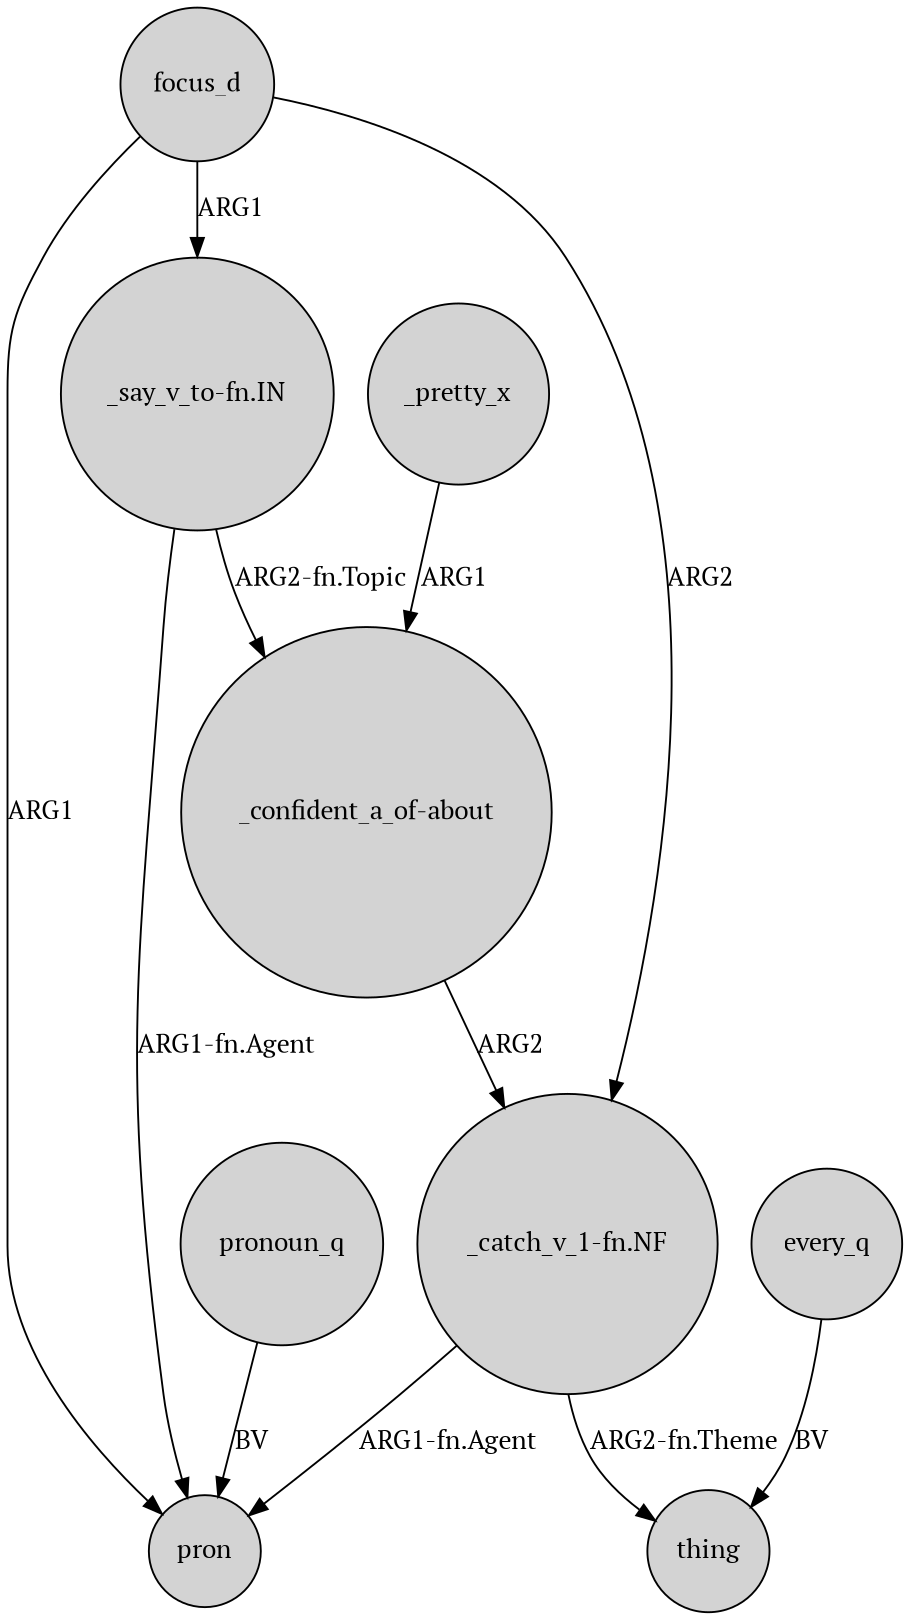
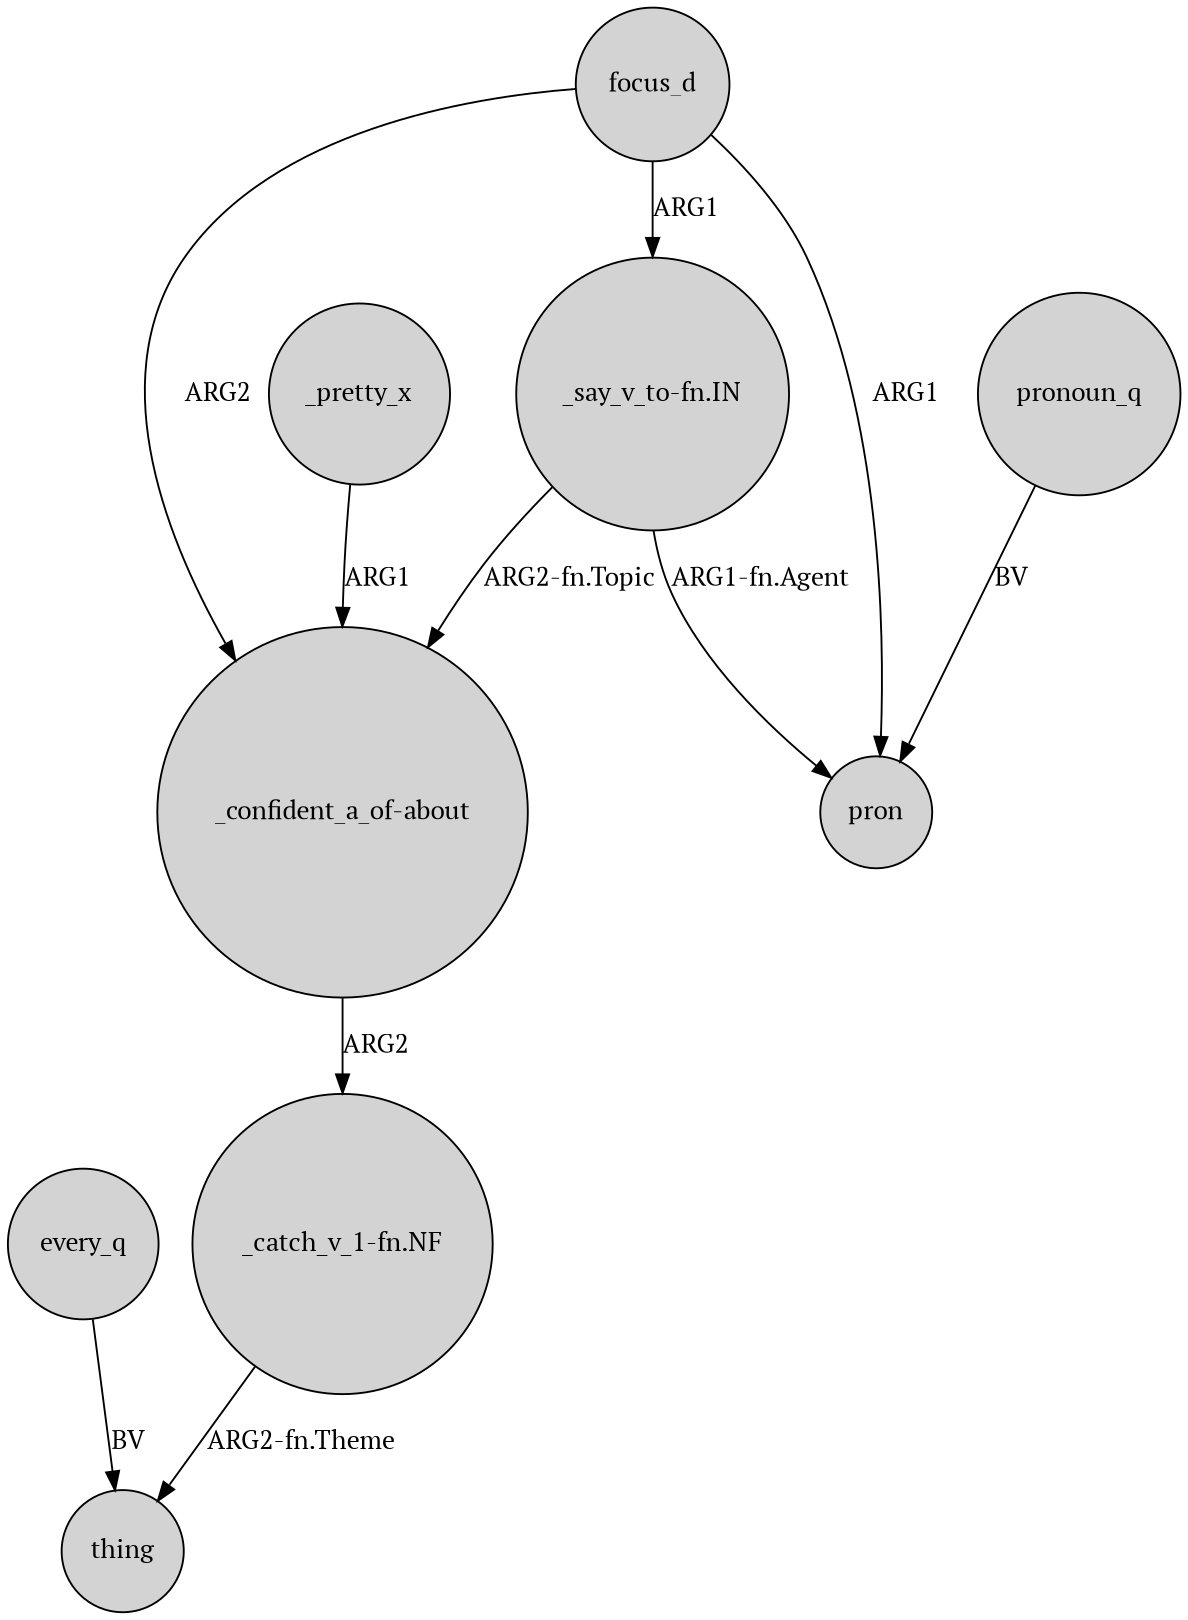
(654, 493) -> (194, 246)
(361, 1426) -> none
